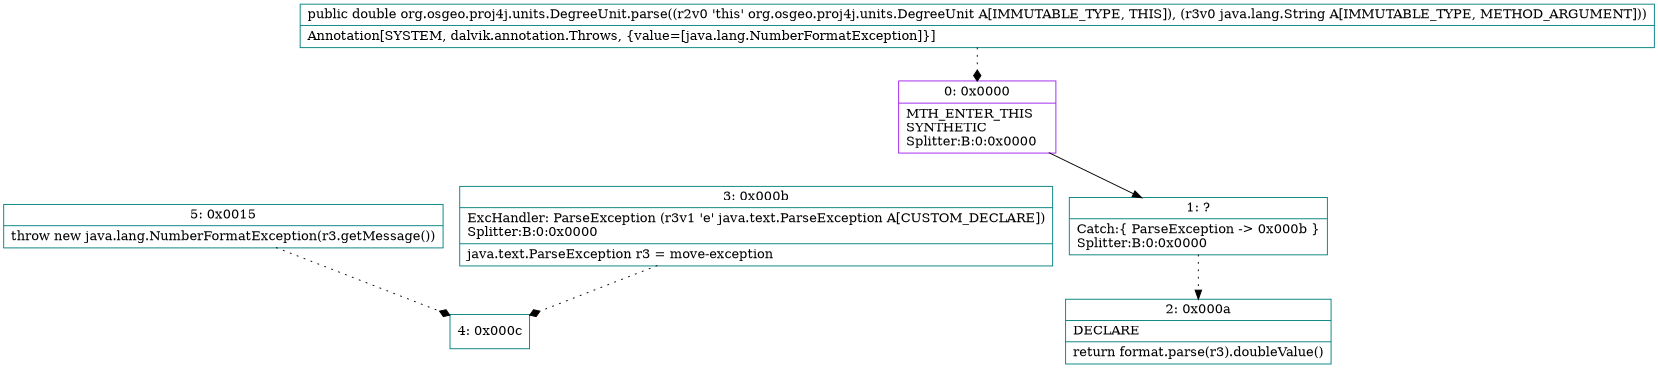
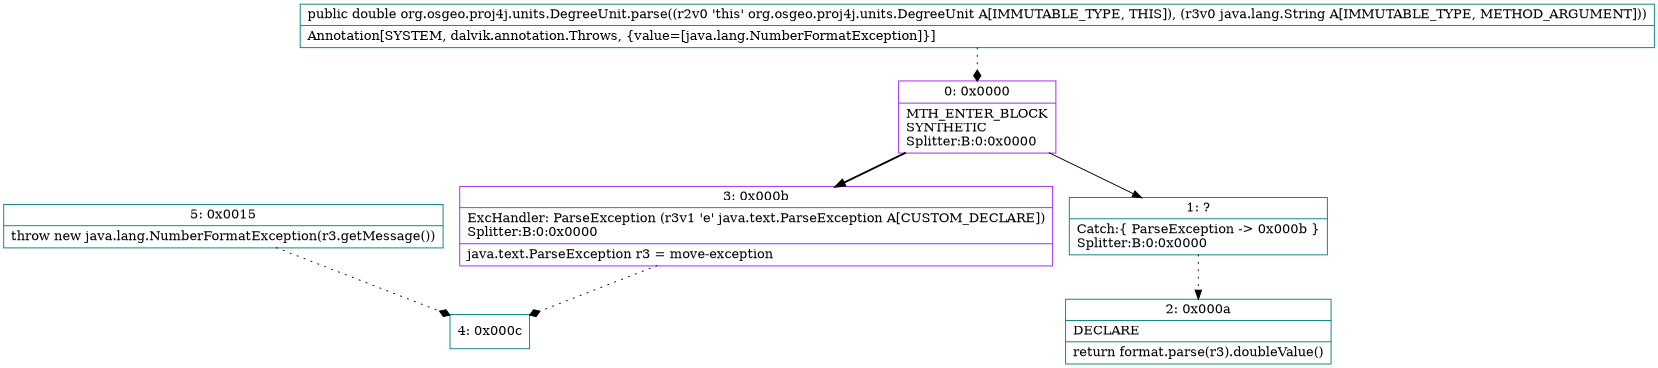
(970, 114) -> (977, 114)
none -> (875, 168)
(756, 226) -> (756, 226)
